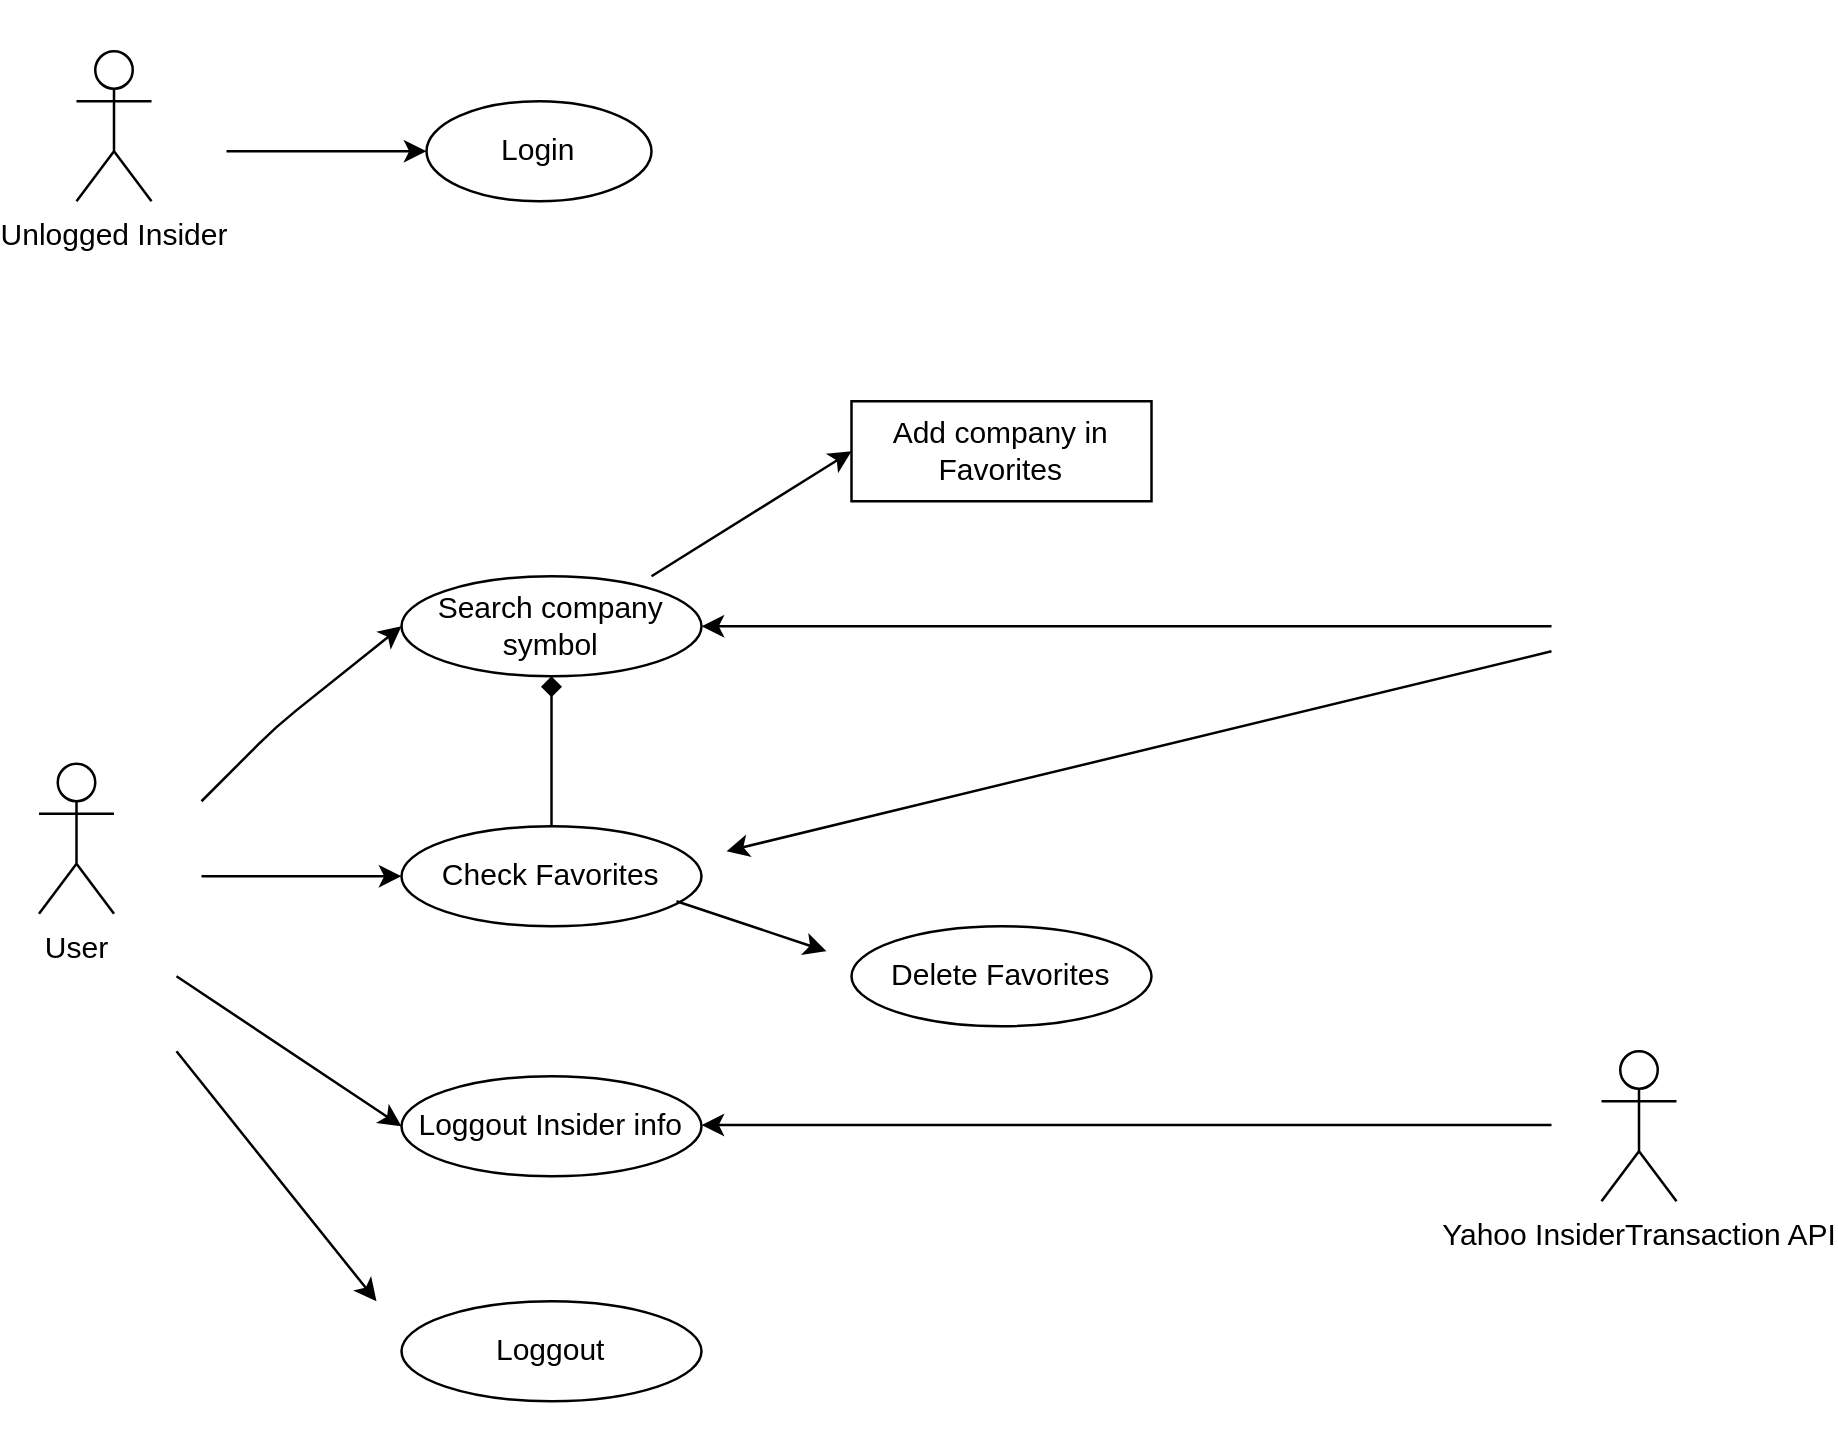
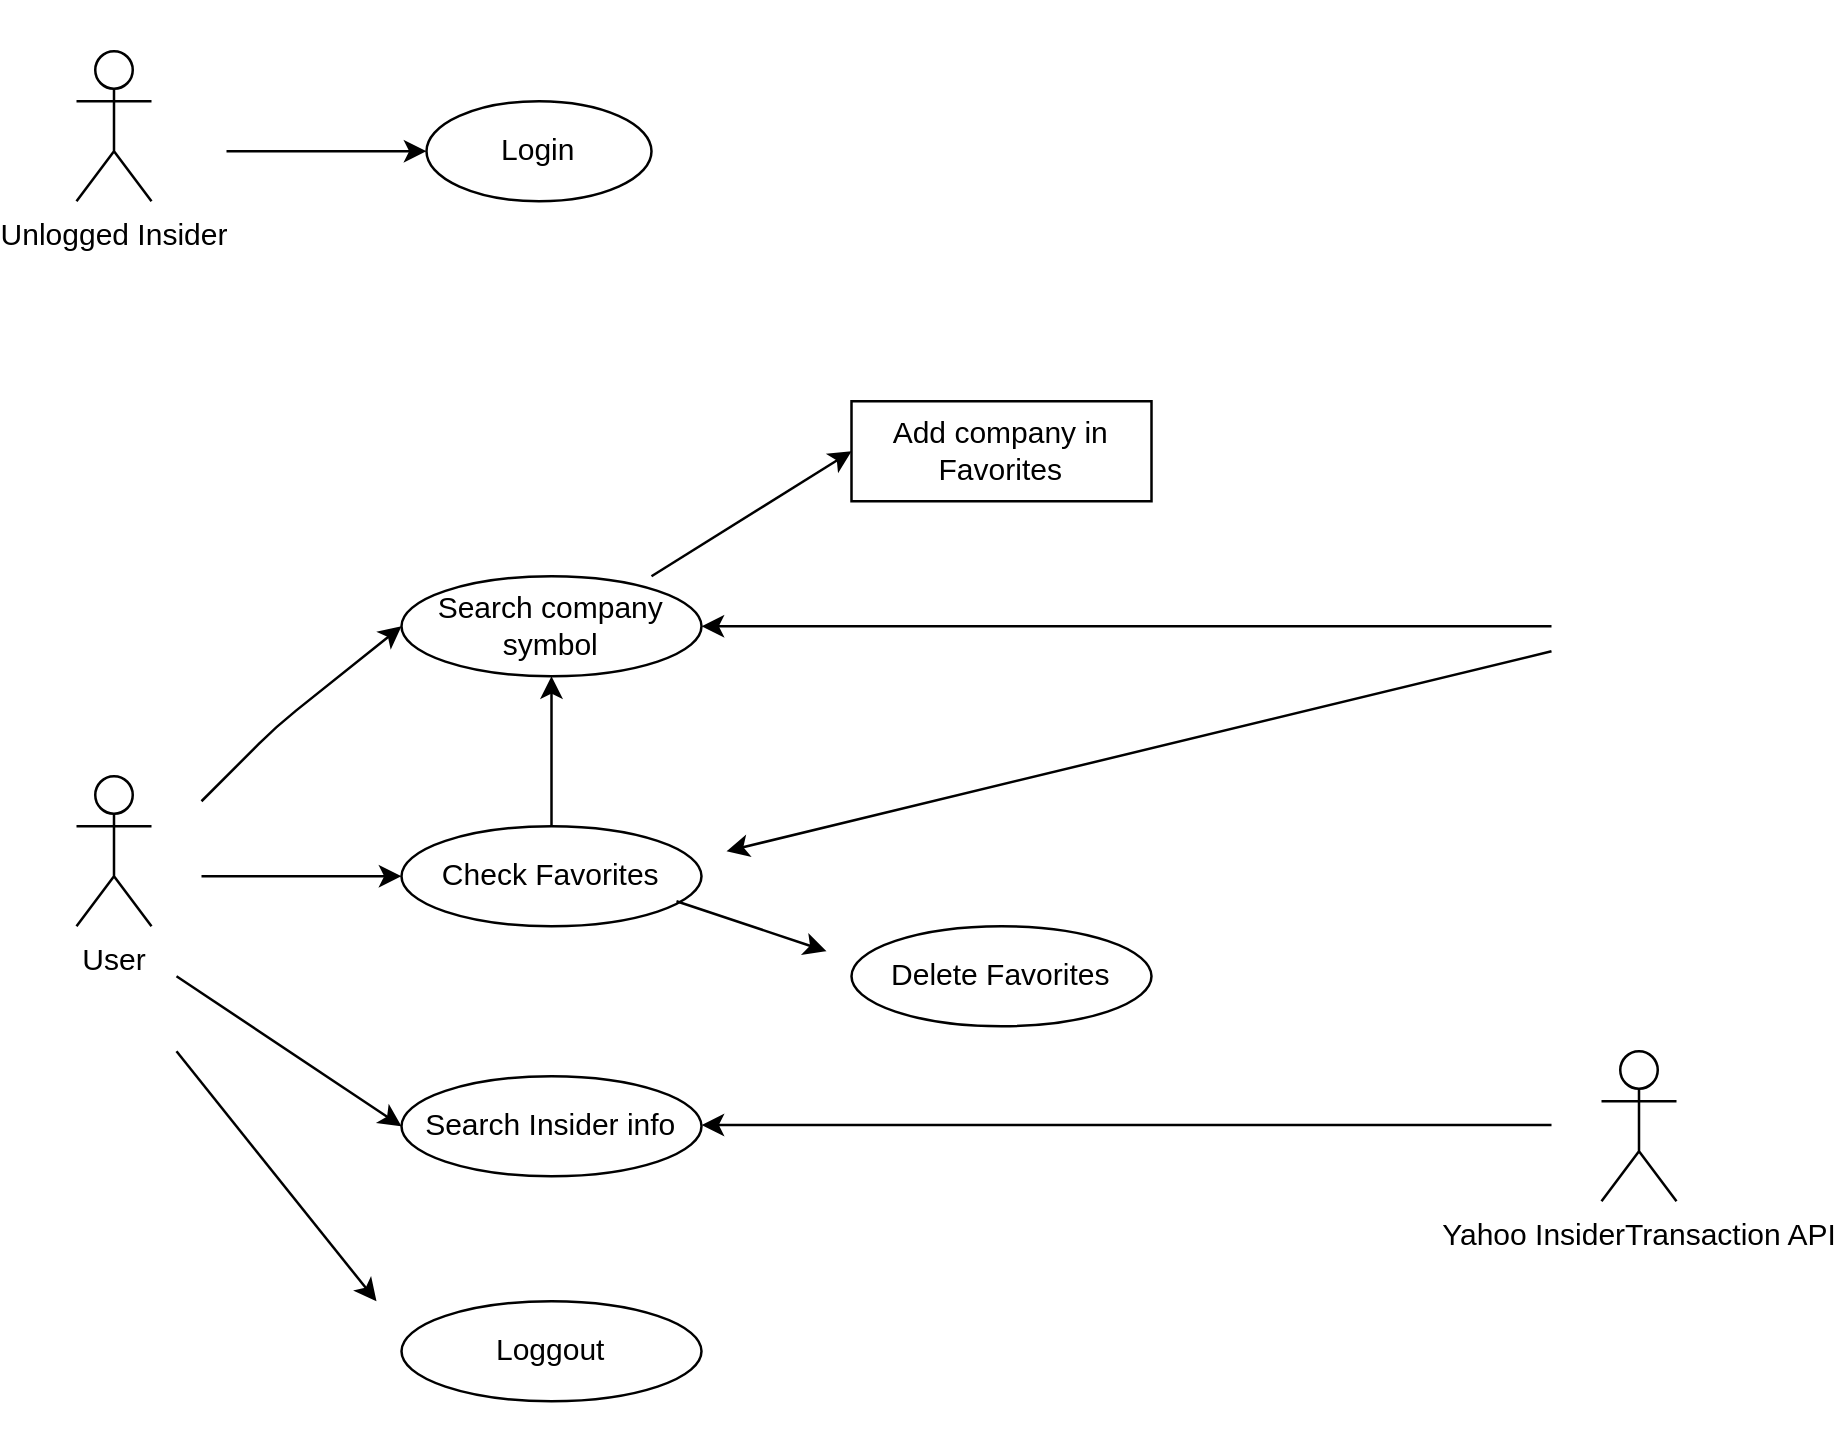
(551, 697) -> (551, 695)
(76, 839) -> (114, 851)
(551, 1126) -> (551, 1126)
